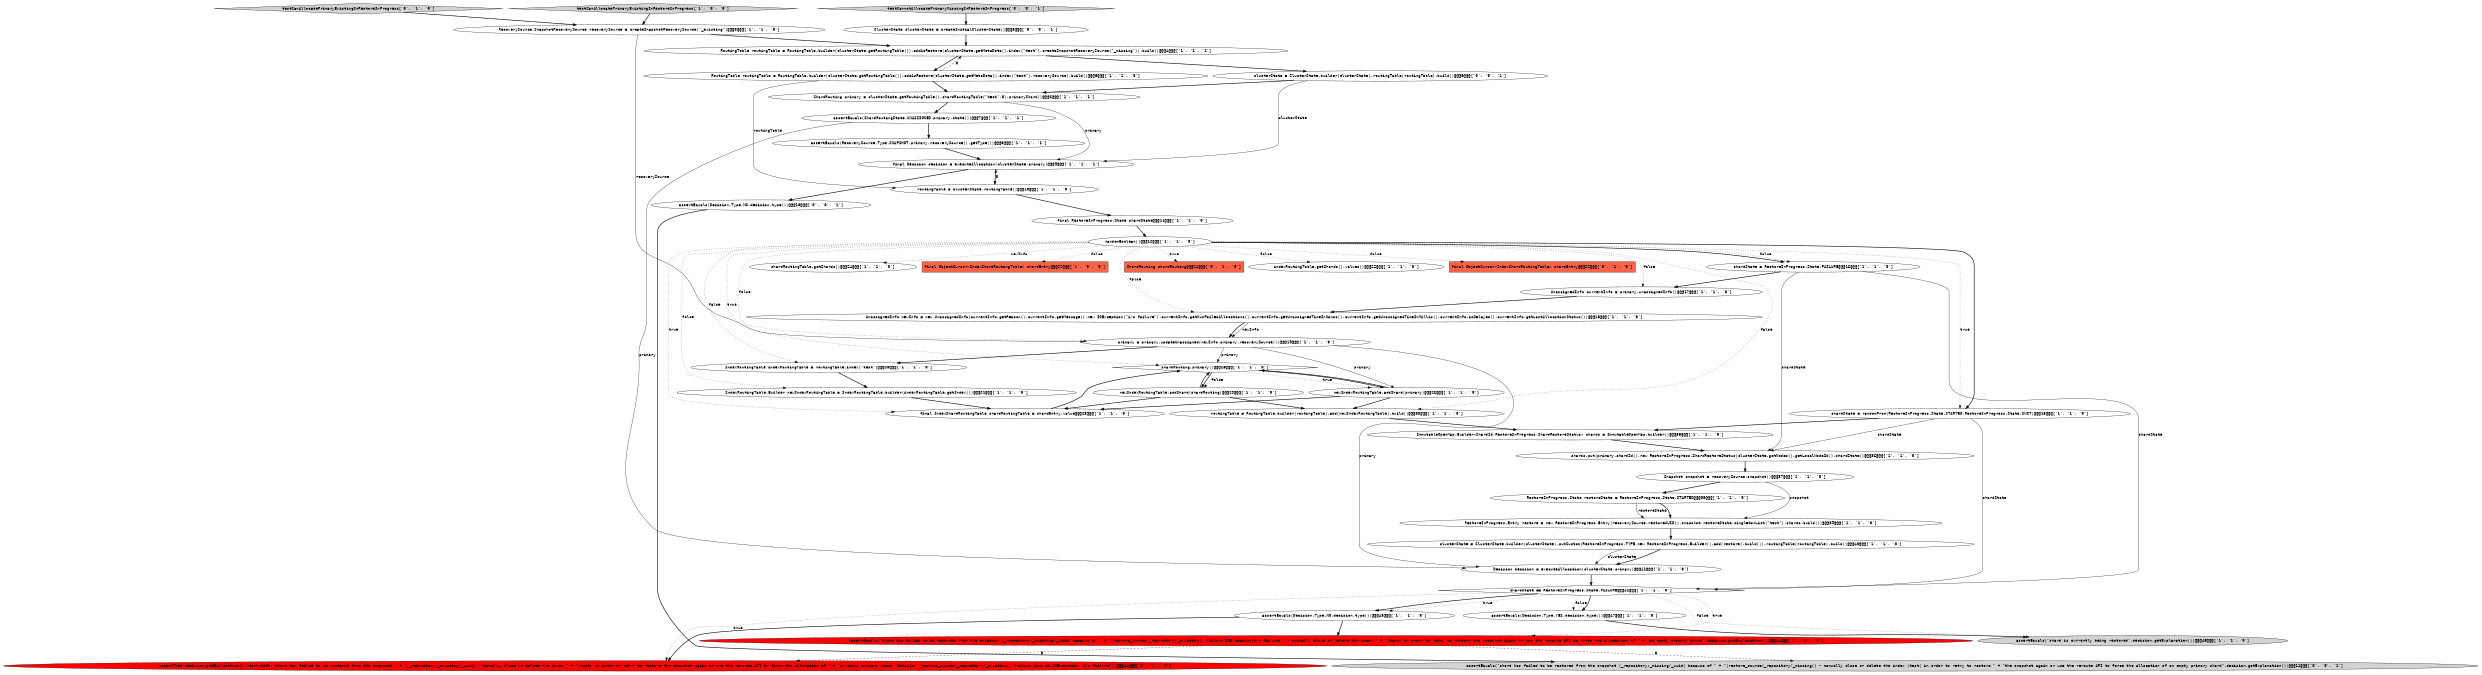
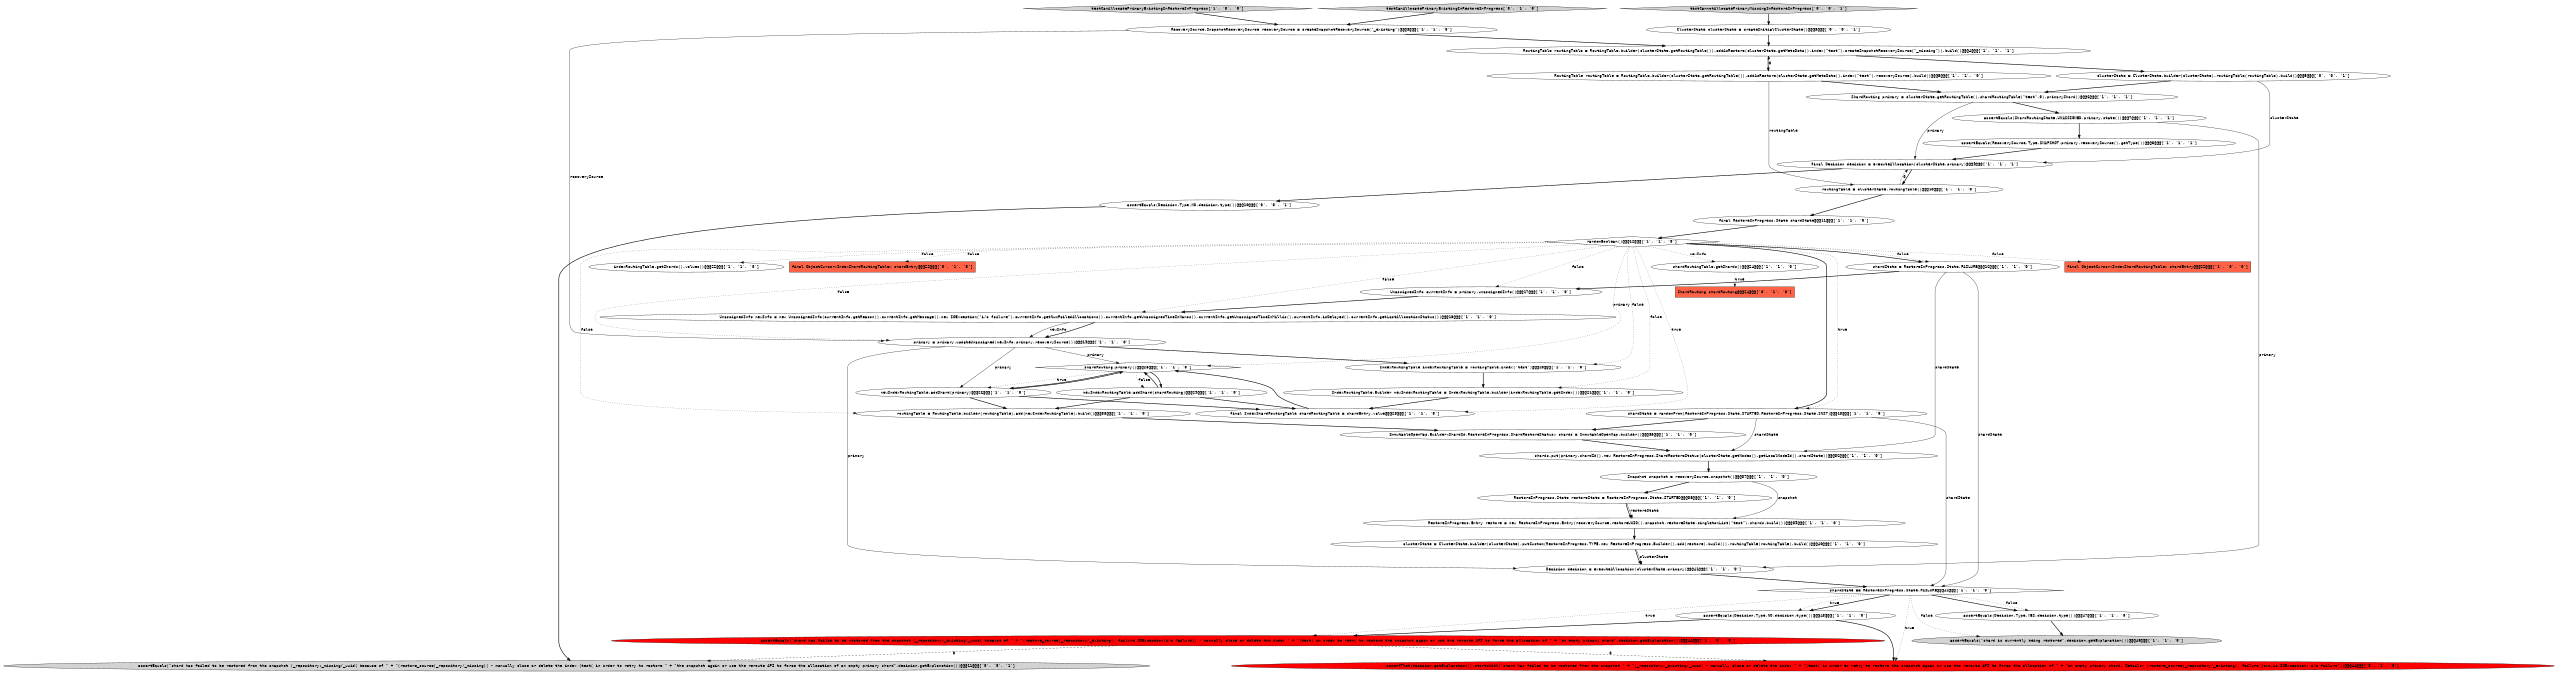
(1150, 242) -> (1632, 242)
(1166, 253) -> (1735, 278)
(732, 305) -> (1622, 305)
